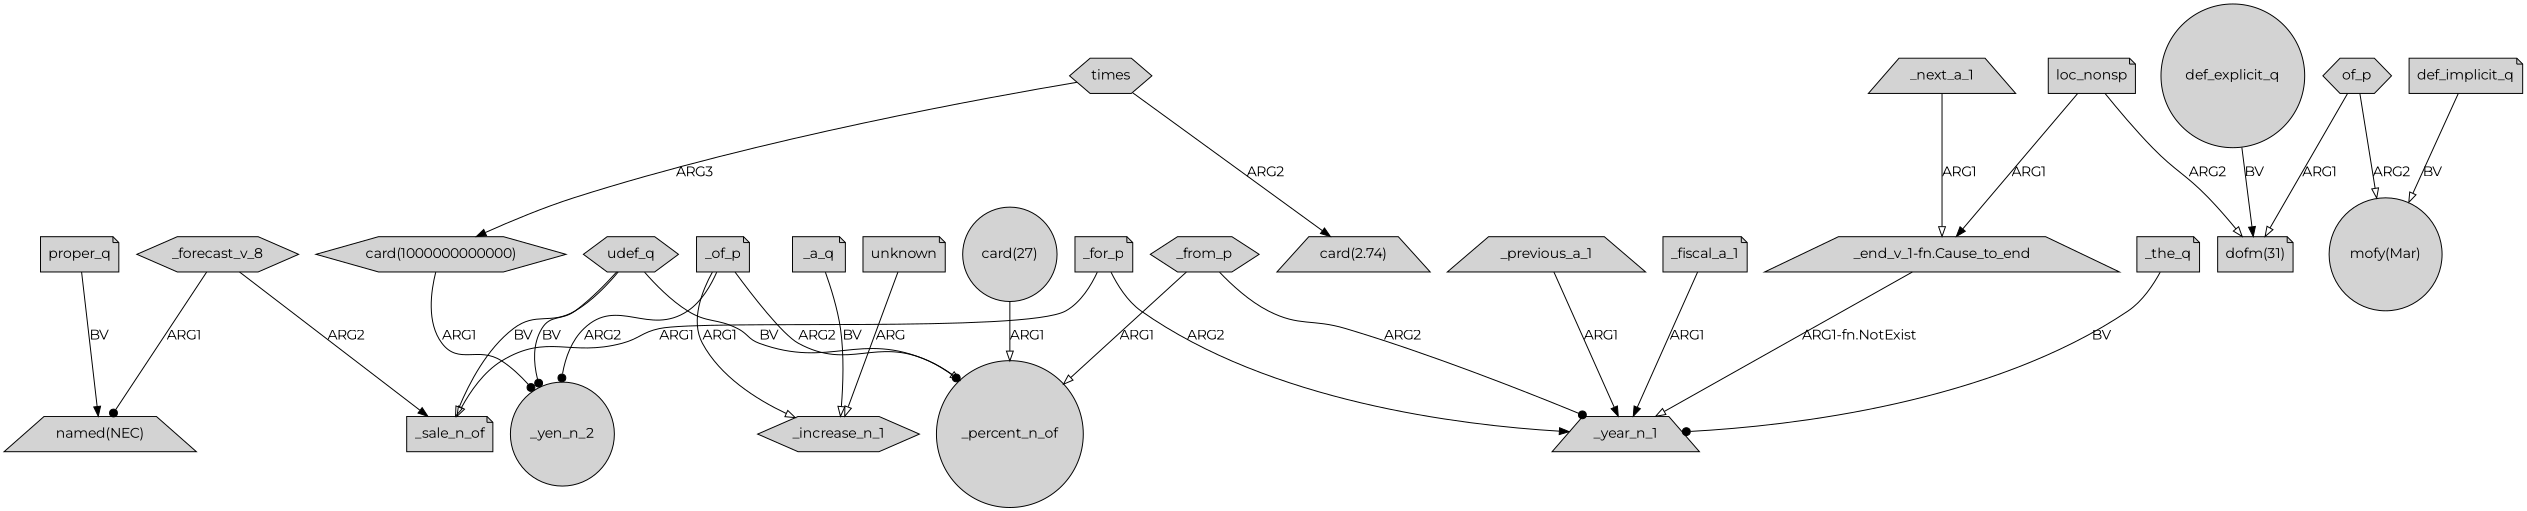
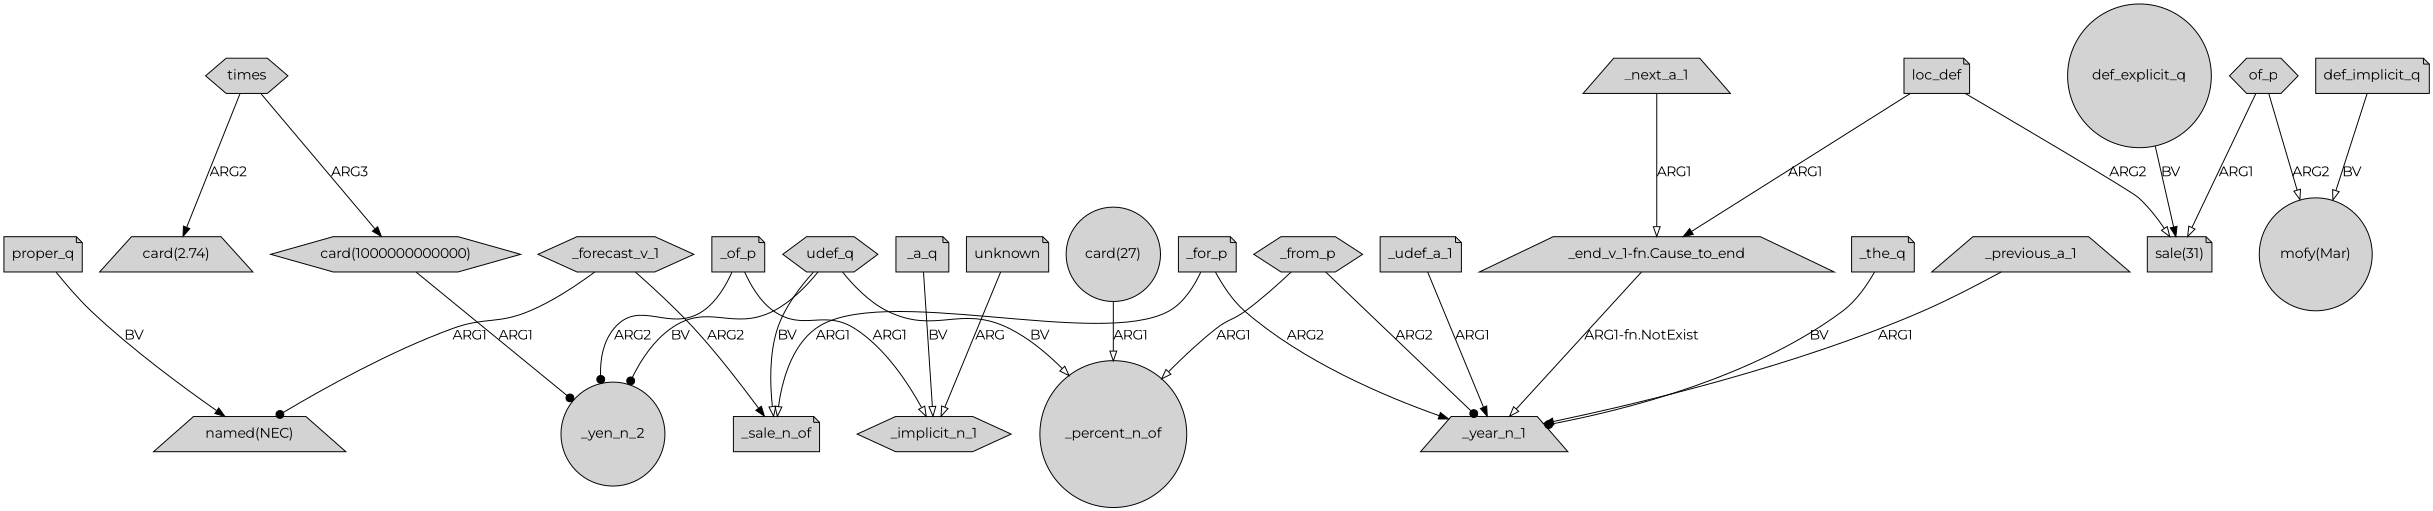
(2092, 76) -> (1937, 76)
(218, 254) -> (616, 254)
(1705, 254) -> (1421, 254)
(2255, 254) -> (2180, 254)
(805, 346) -> none
(839, 434) -> (934, 434)
